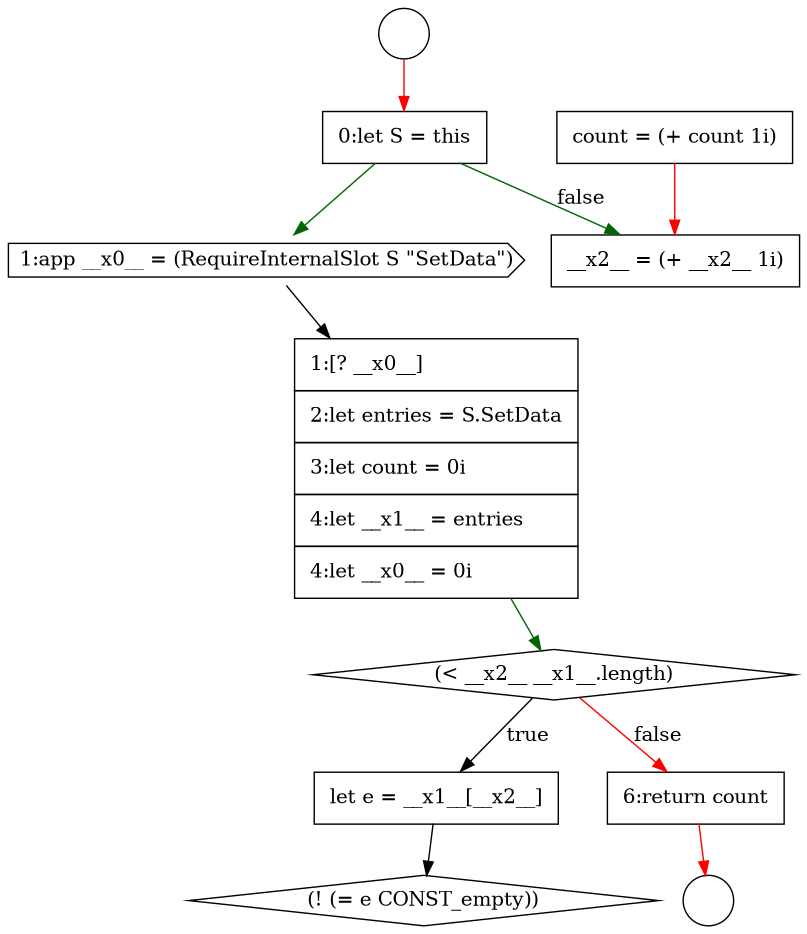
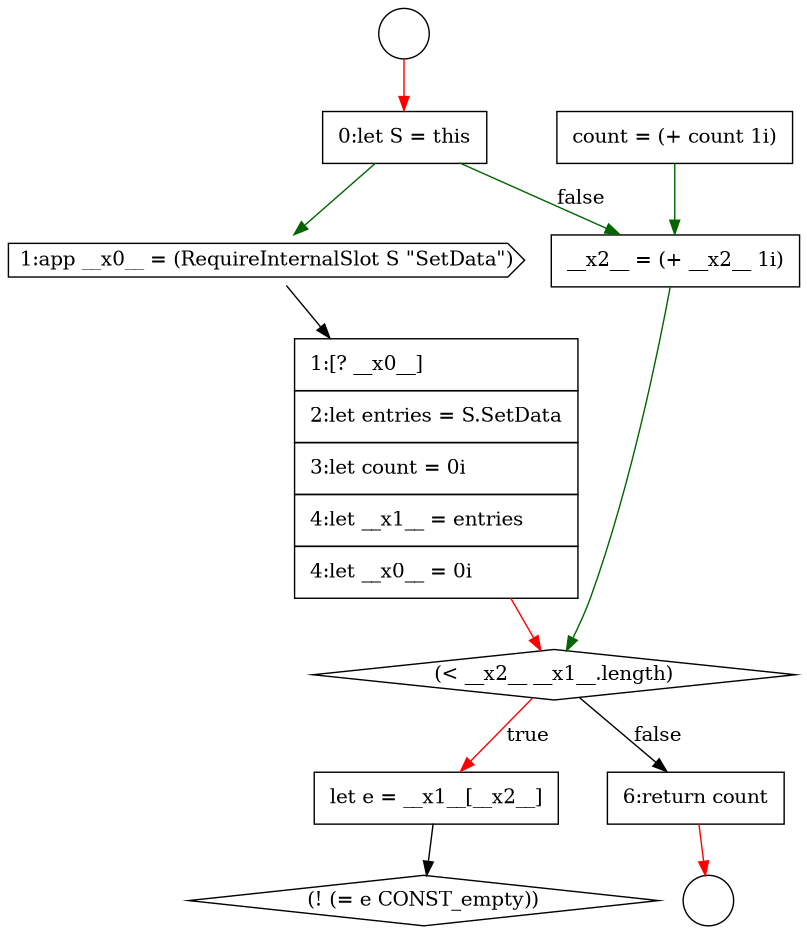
(675, 192) -> (675, 192)
none -> (631, 465)
(522, 618) -> (522, 618)
(502, 730) -> (502, 730)
(618, 730) -> (618, 730)
